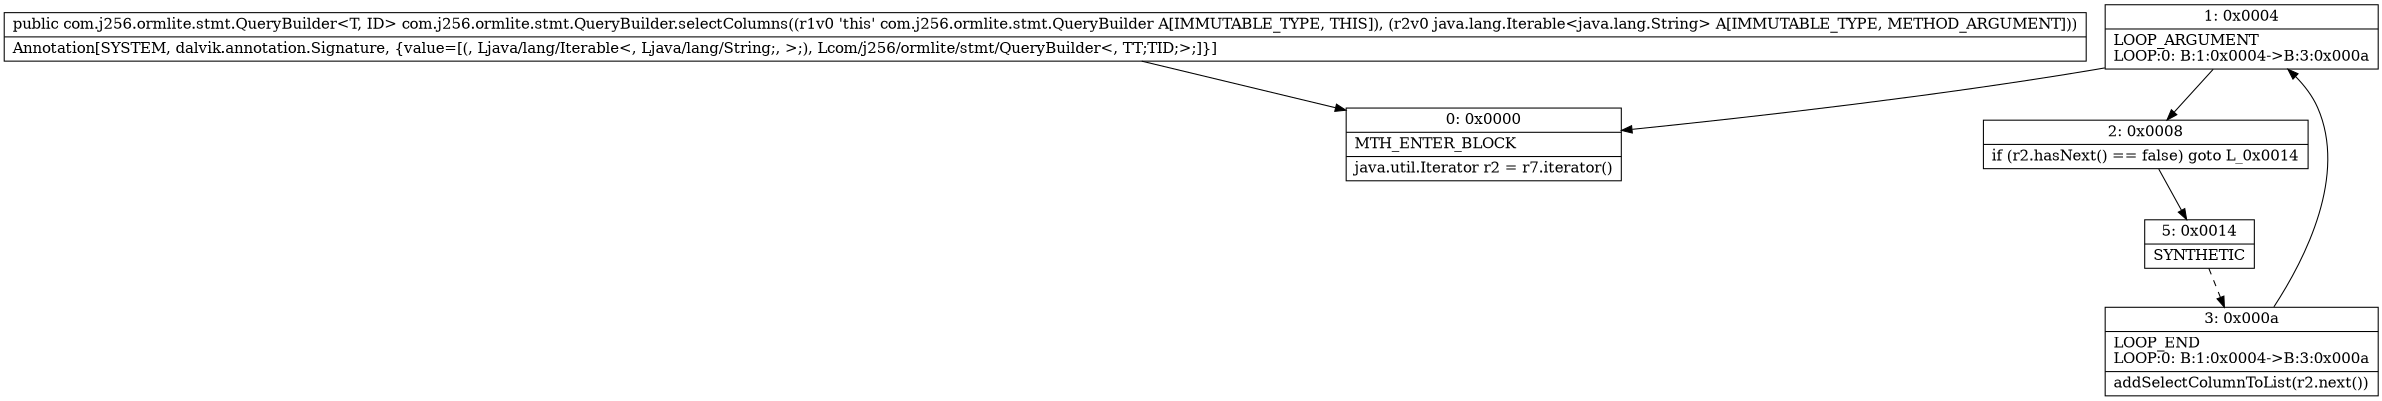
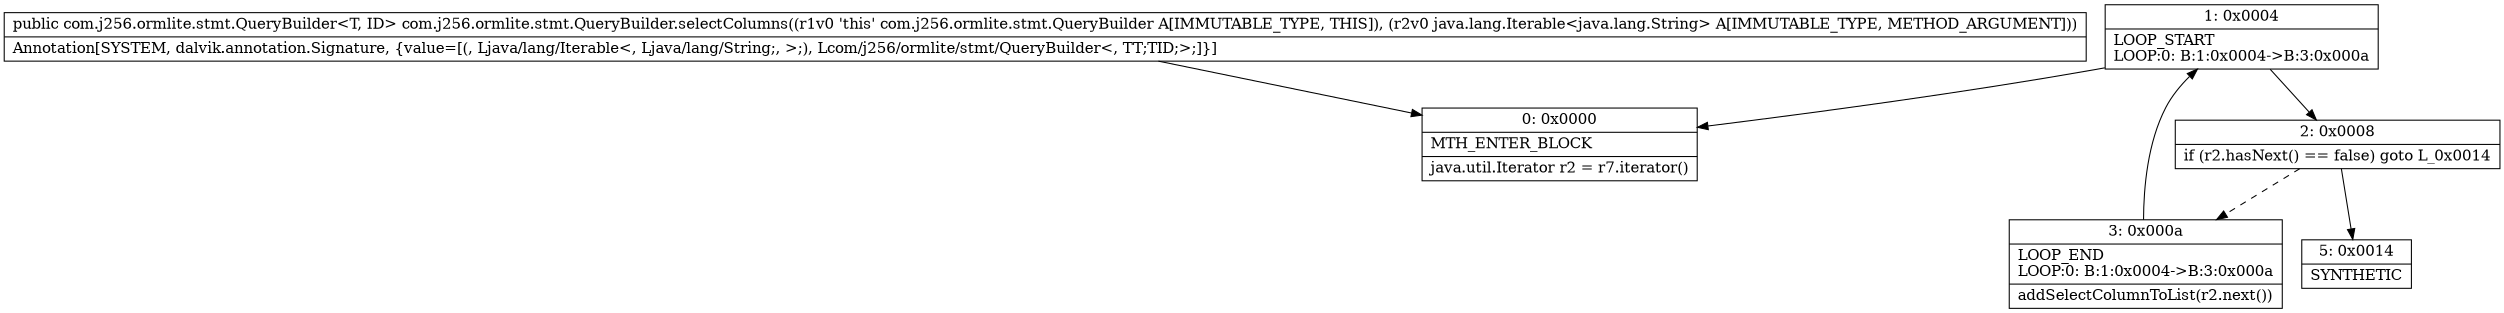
(2186, 41) -> (2164, 41)
(2215, 283) -> (2263, 191)
